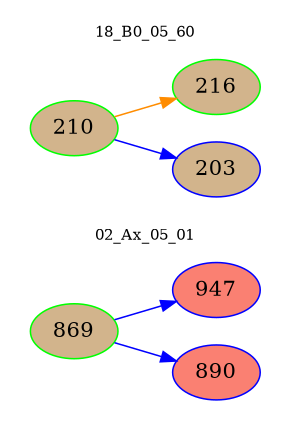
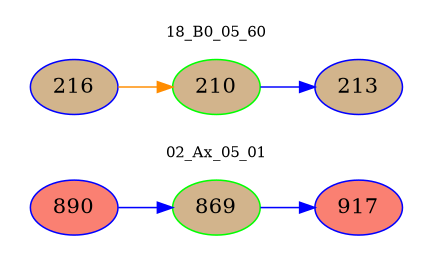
(216, 87) -> (74, 87)
(138, 110) -> (138, 87)
(216, 169) -> (359, 87)
(216, 290) -> (359, 208)
(138, 350) -> (138, 208)
